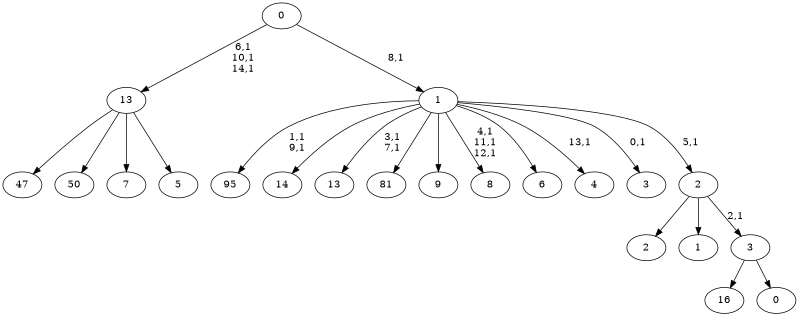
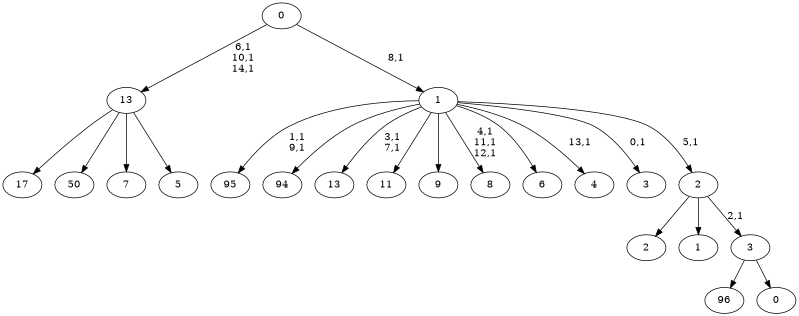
(22, 185) -> (22, 185)
(282, 185) -> (282, 185)
(386, 185) -> (386, 185)
(724, 300) -> (724, 300)
